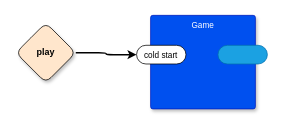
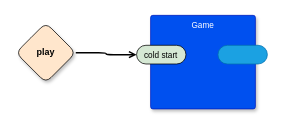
(128, 55) -> (129, 55)
(161, 55) -> (161, 55)
